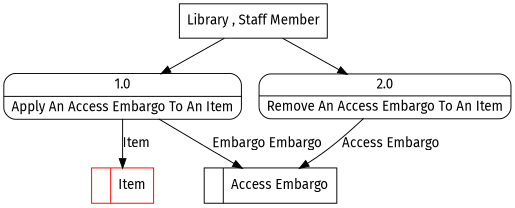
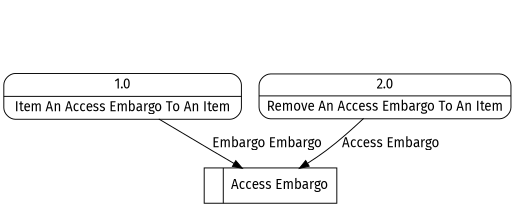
(253, 21) -> none
(123, 107) -> (123, 107)
(123, 186) -> none
